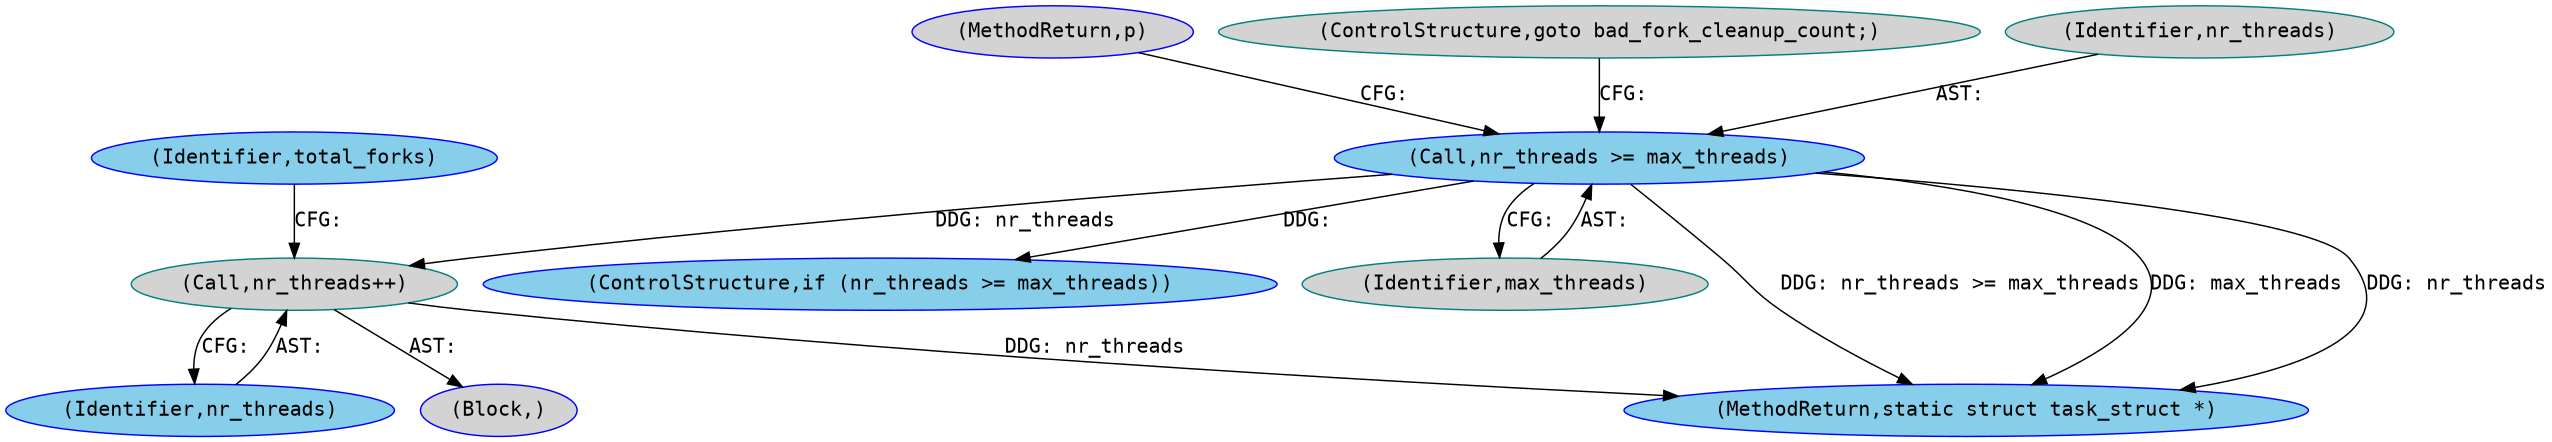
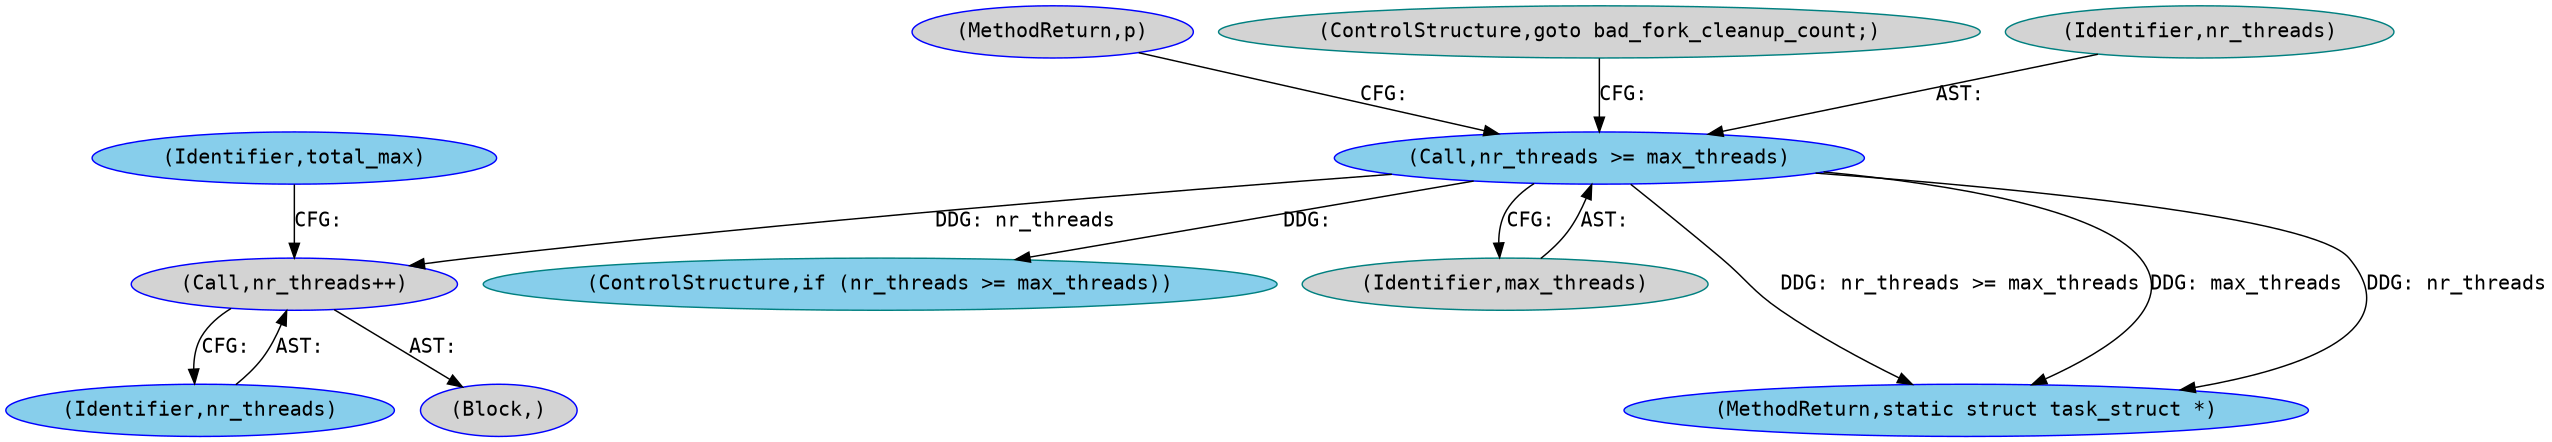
(294, 158) -> (294, 158)
(294, 284) -> (294, 284)
(880, 284) -> (880, 284)
(1035, 358) -> none
